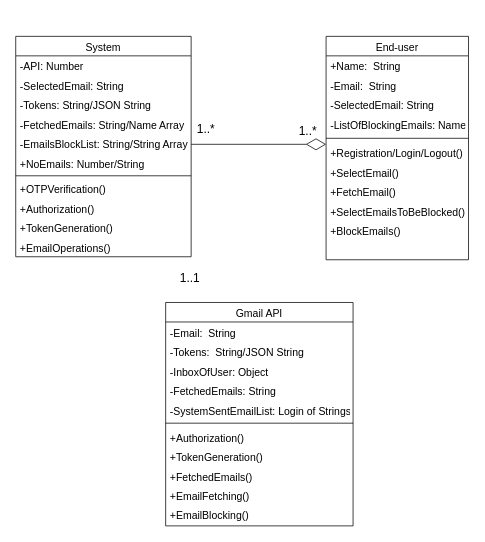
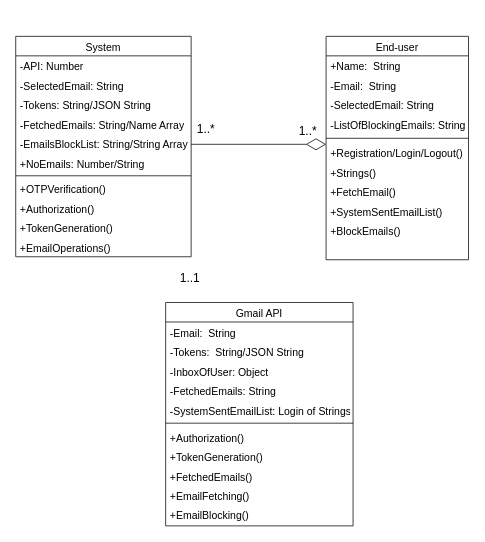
(400, 126) -> (404, 126)
(367, 174) -> (358, 174)
(401, 213) -> (391, 213)
